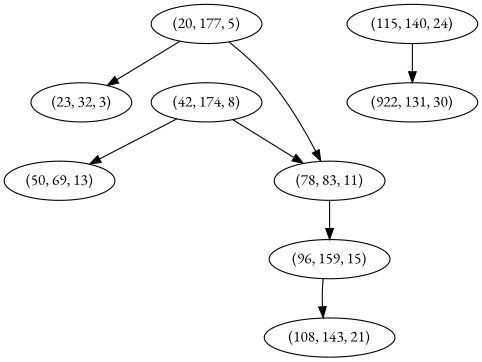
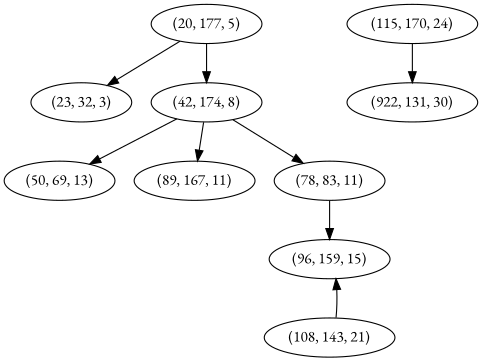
(412, 24) -> (412, 24)
(279, 91) -> (207, 58)
none -> (195, 181)
(322, 293) -> (337, 304)
